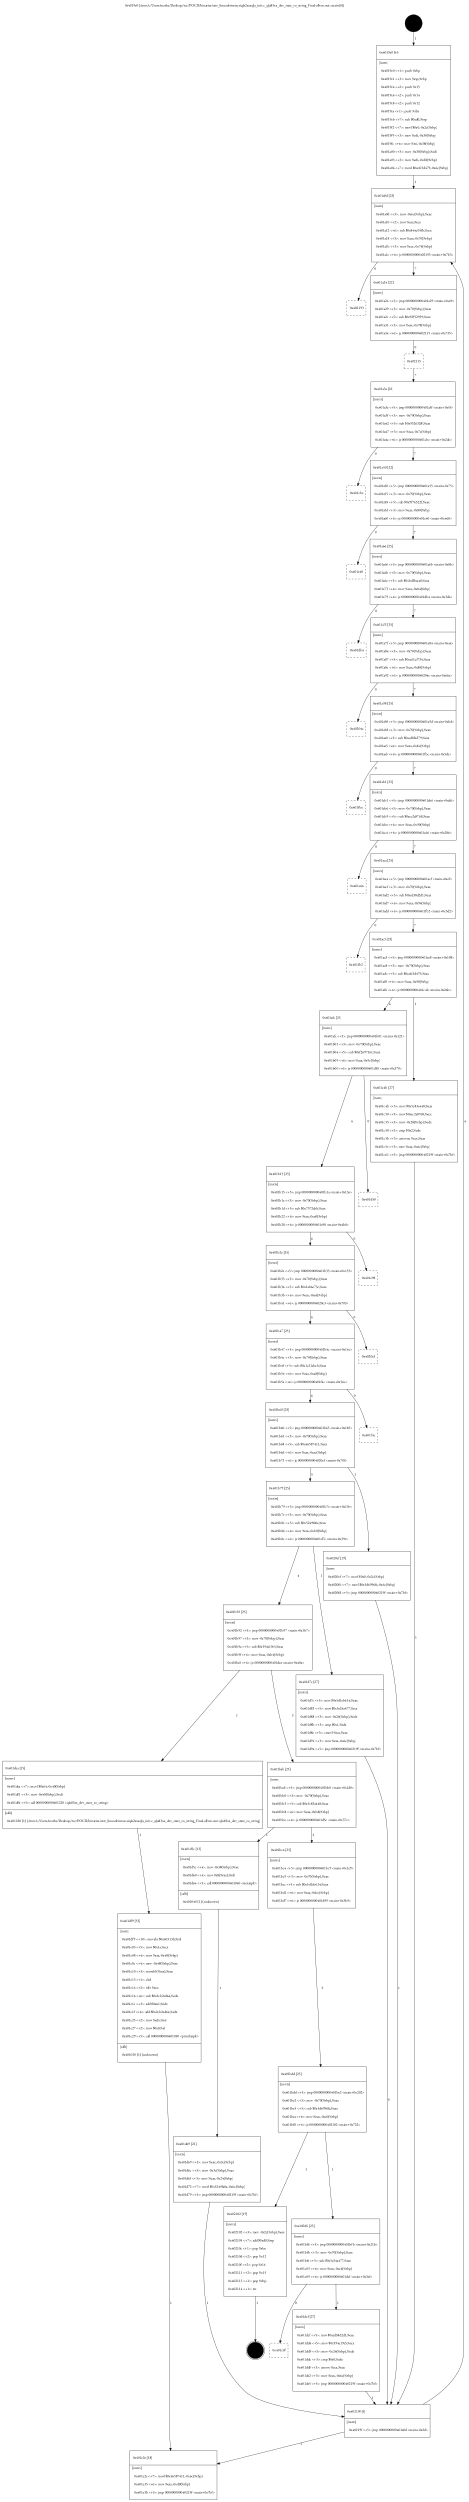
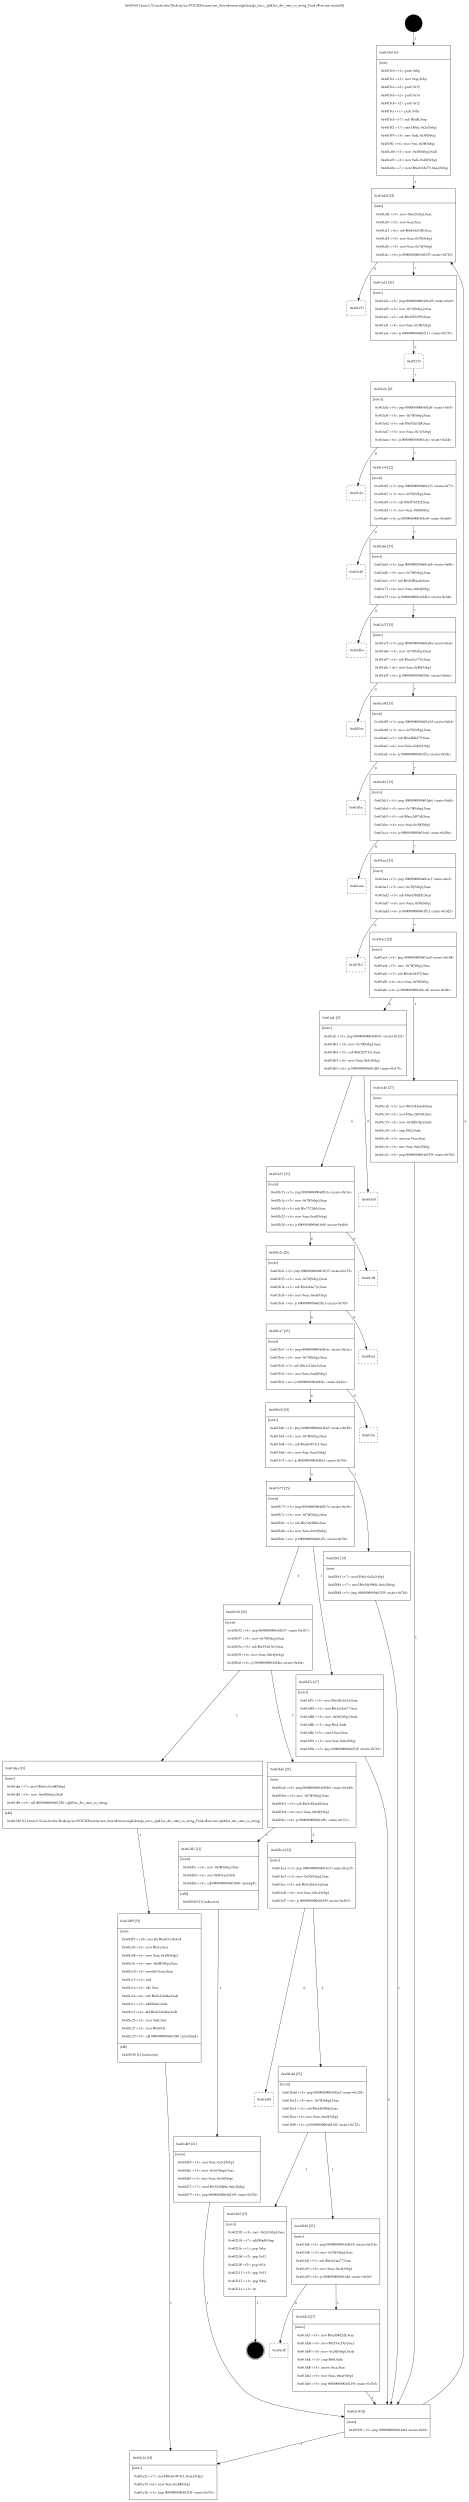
none -> (264, 2099)
